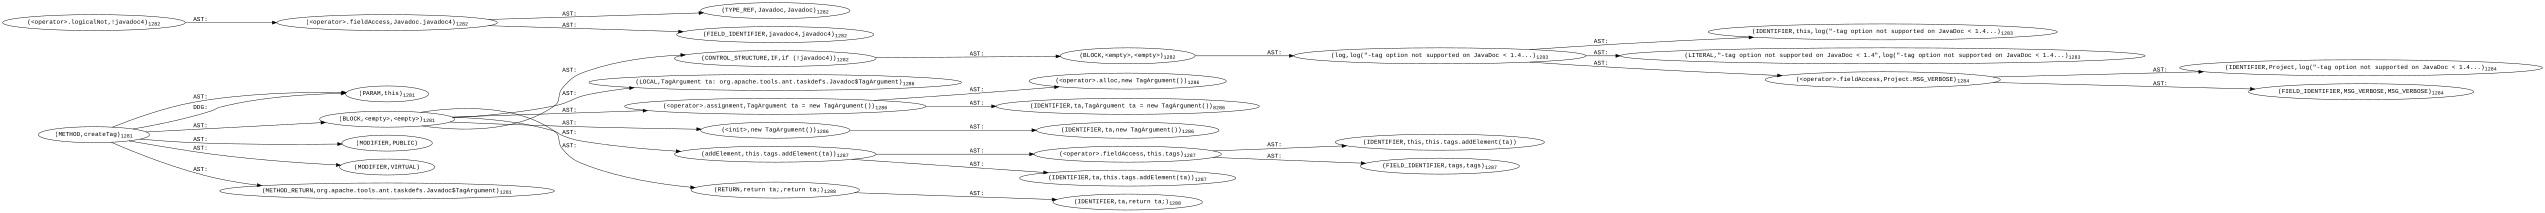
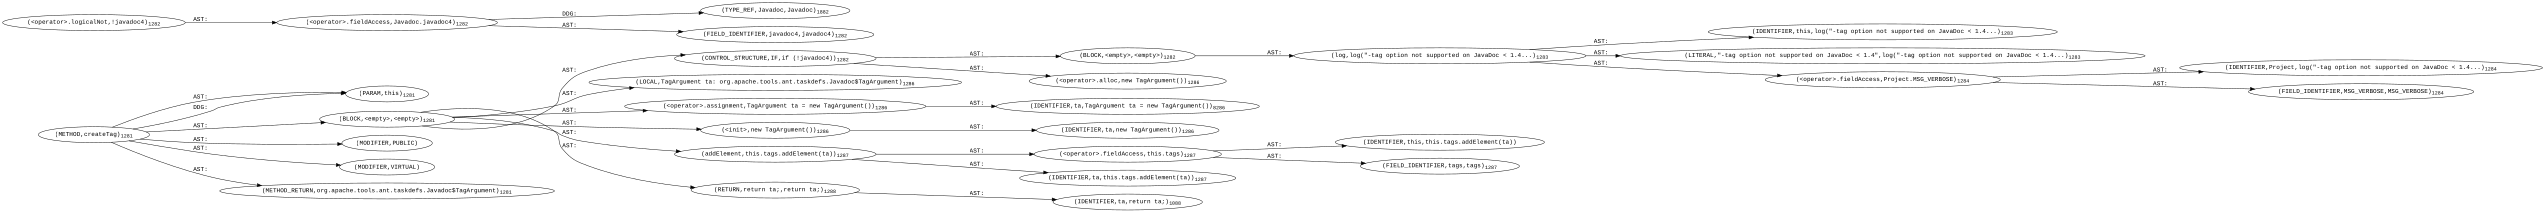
(823, 10) -> (823, 10)
(572, 14) -> (572, 14)
(964, 94) -> (950, 70)
(1175, 201) -> (1175, 201)
